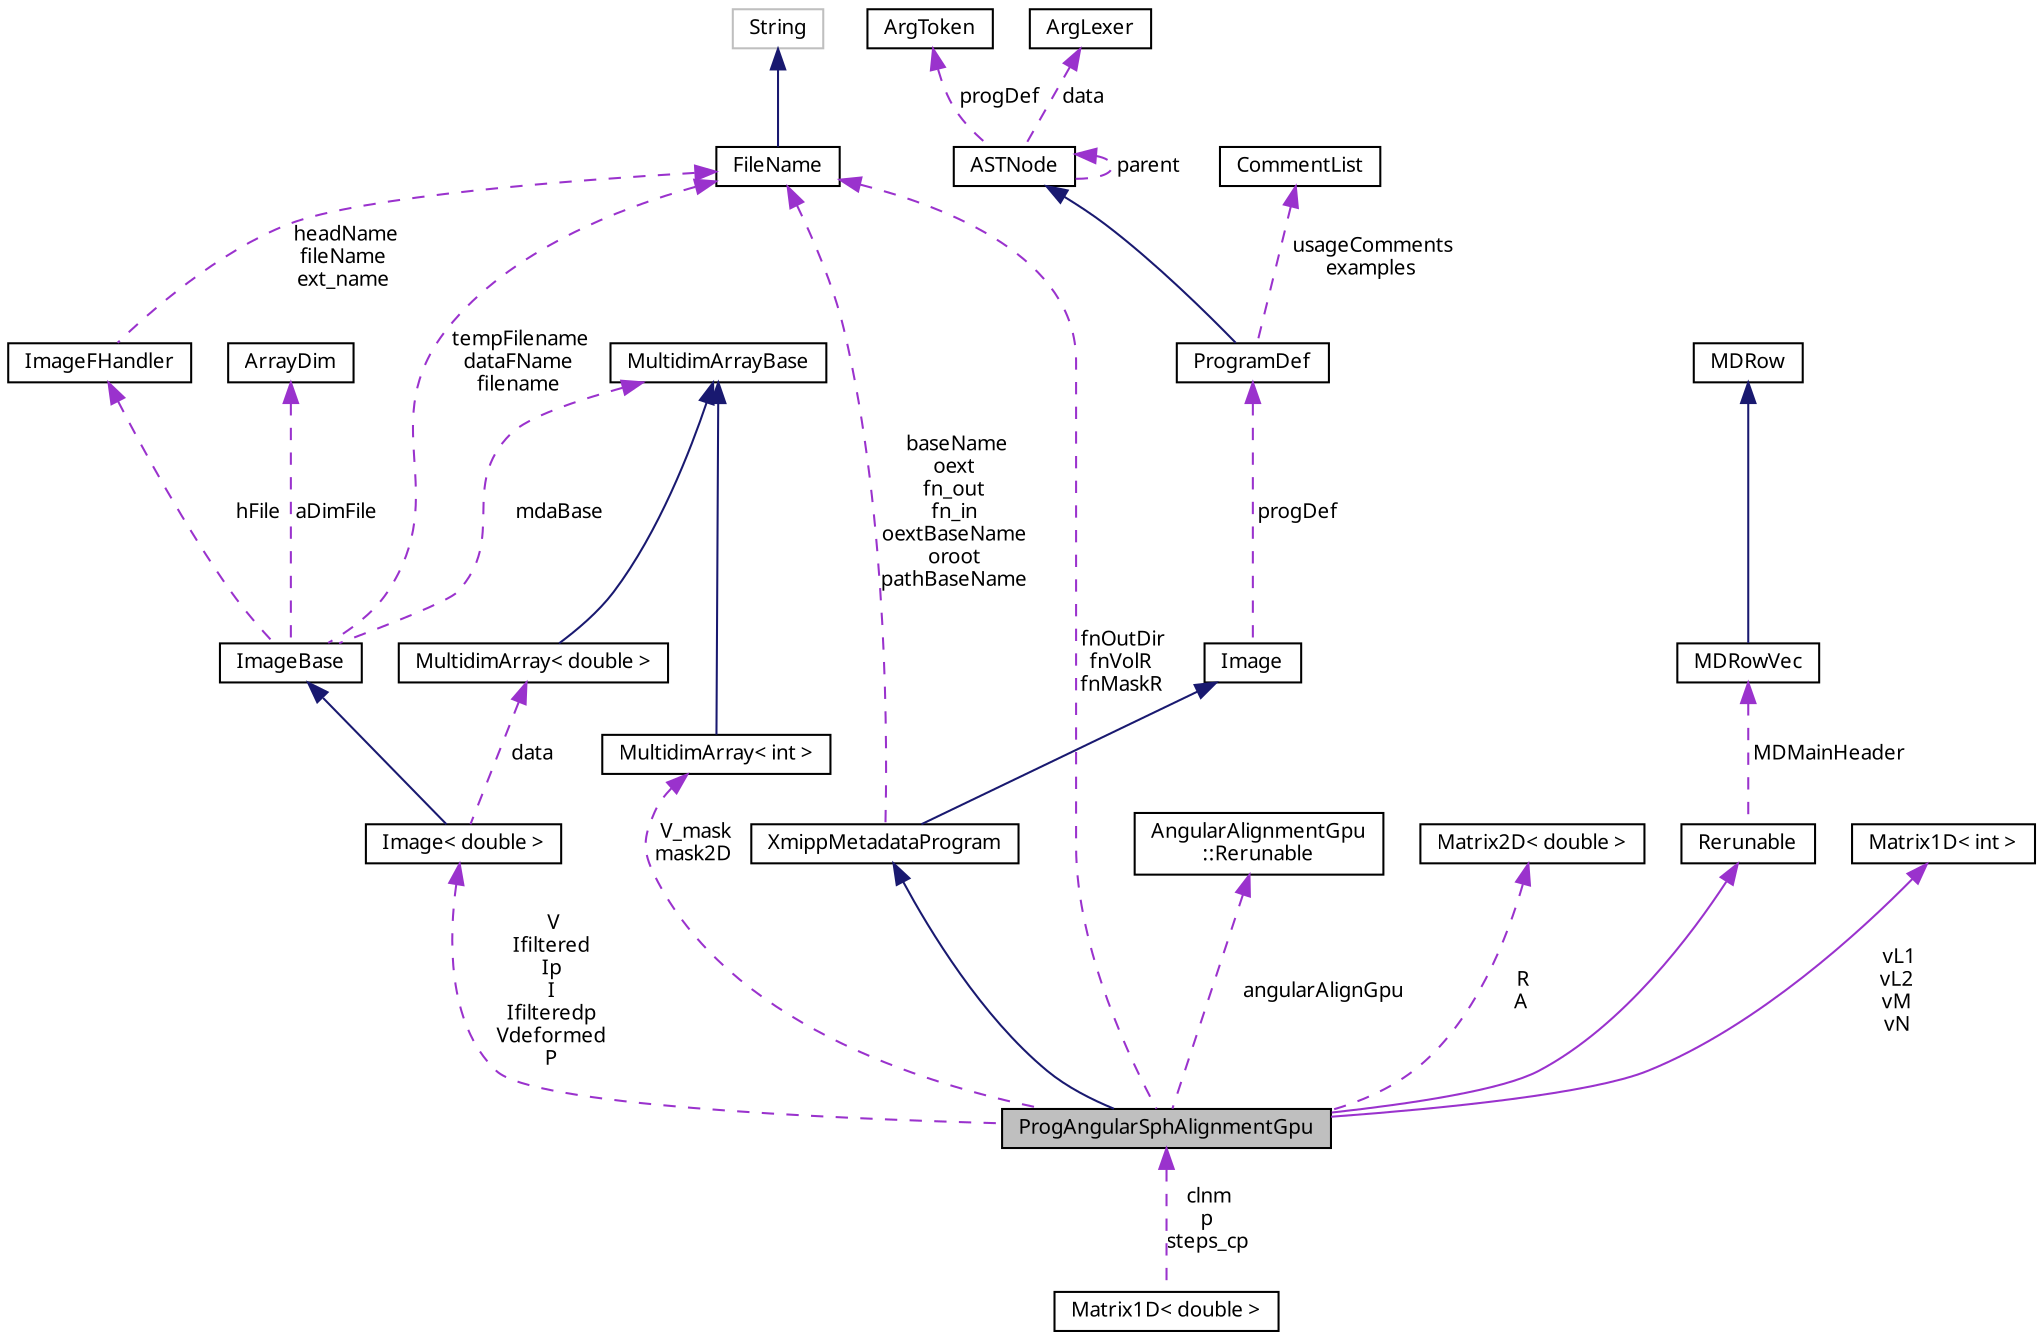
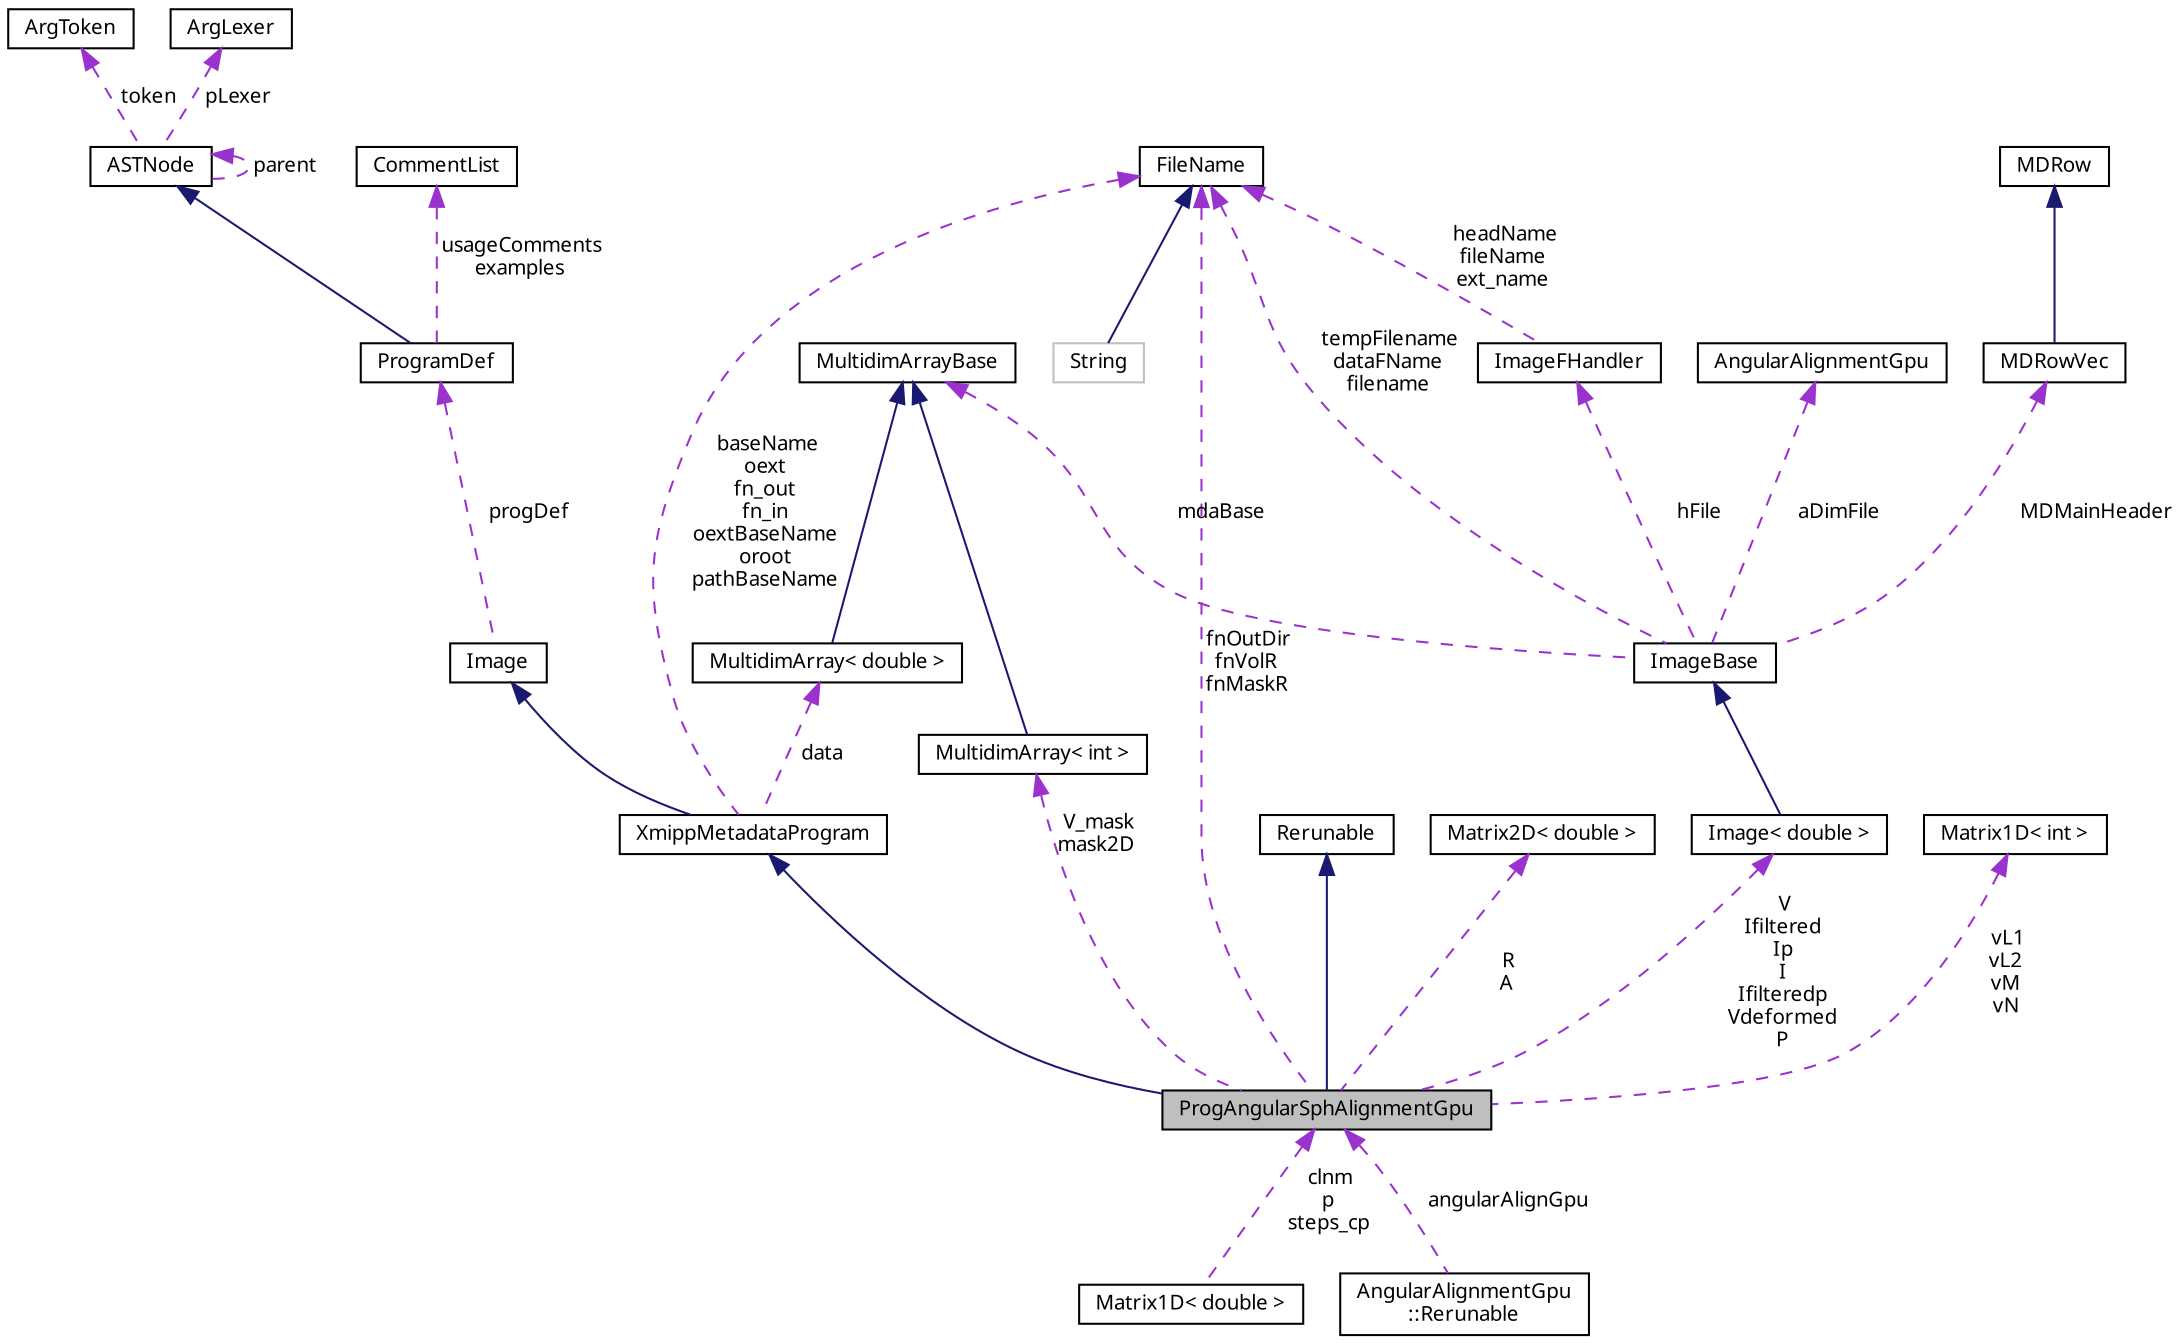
(998, 98) -> (147, 98)
(1081, 98) -> (236, 98)
(778, 108) -> (1145, 274)
(291, 363) -> (1822, 363)
(495, 763) -> (786, 758)
(1748, 764) -> (1933, 552)
(1208, 1002) -> (1407, 1207)
(1563, 1056) -> (1327, 983)
(1652, 1069) -> (1789, 1072)
